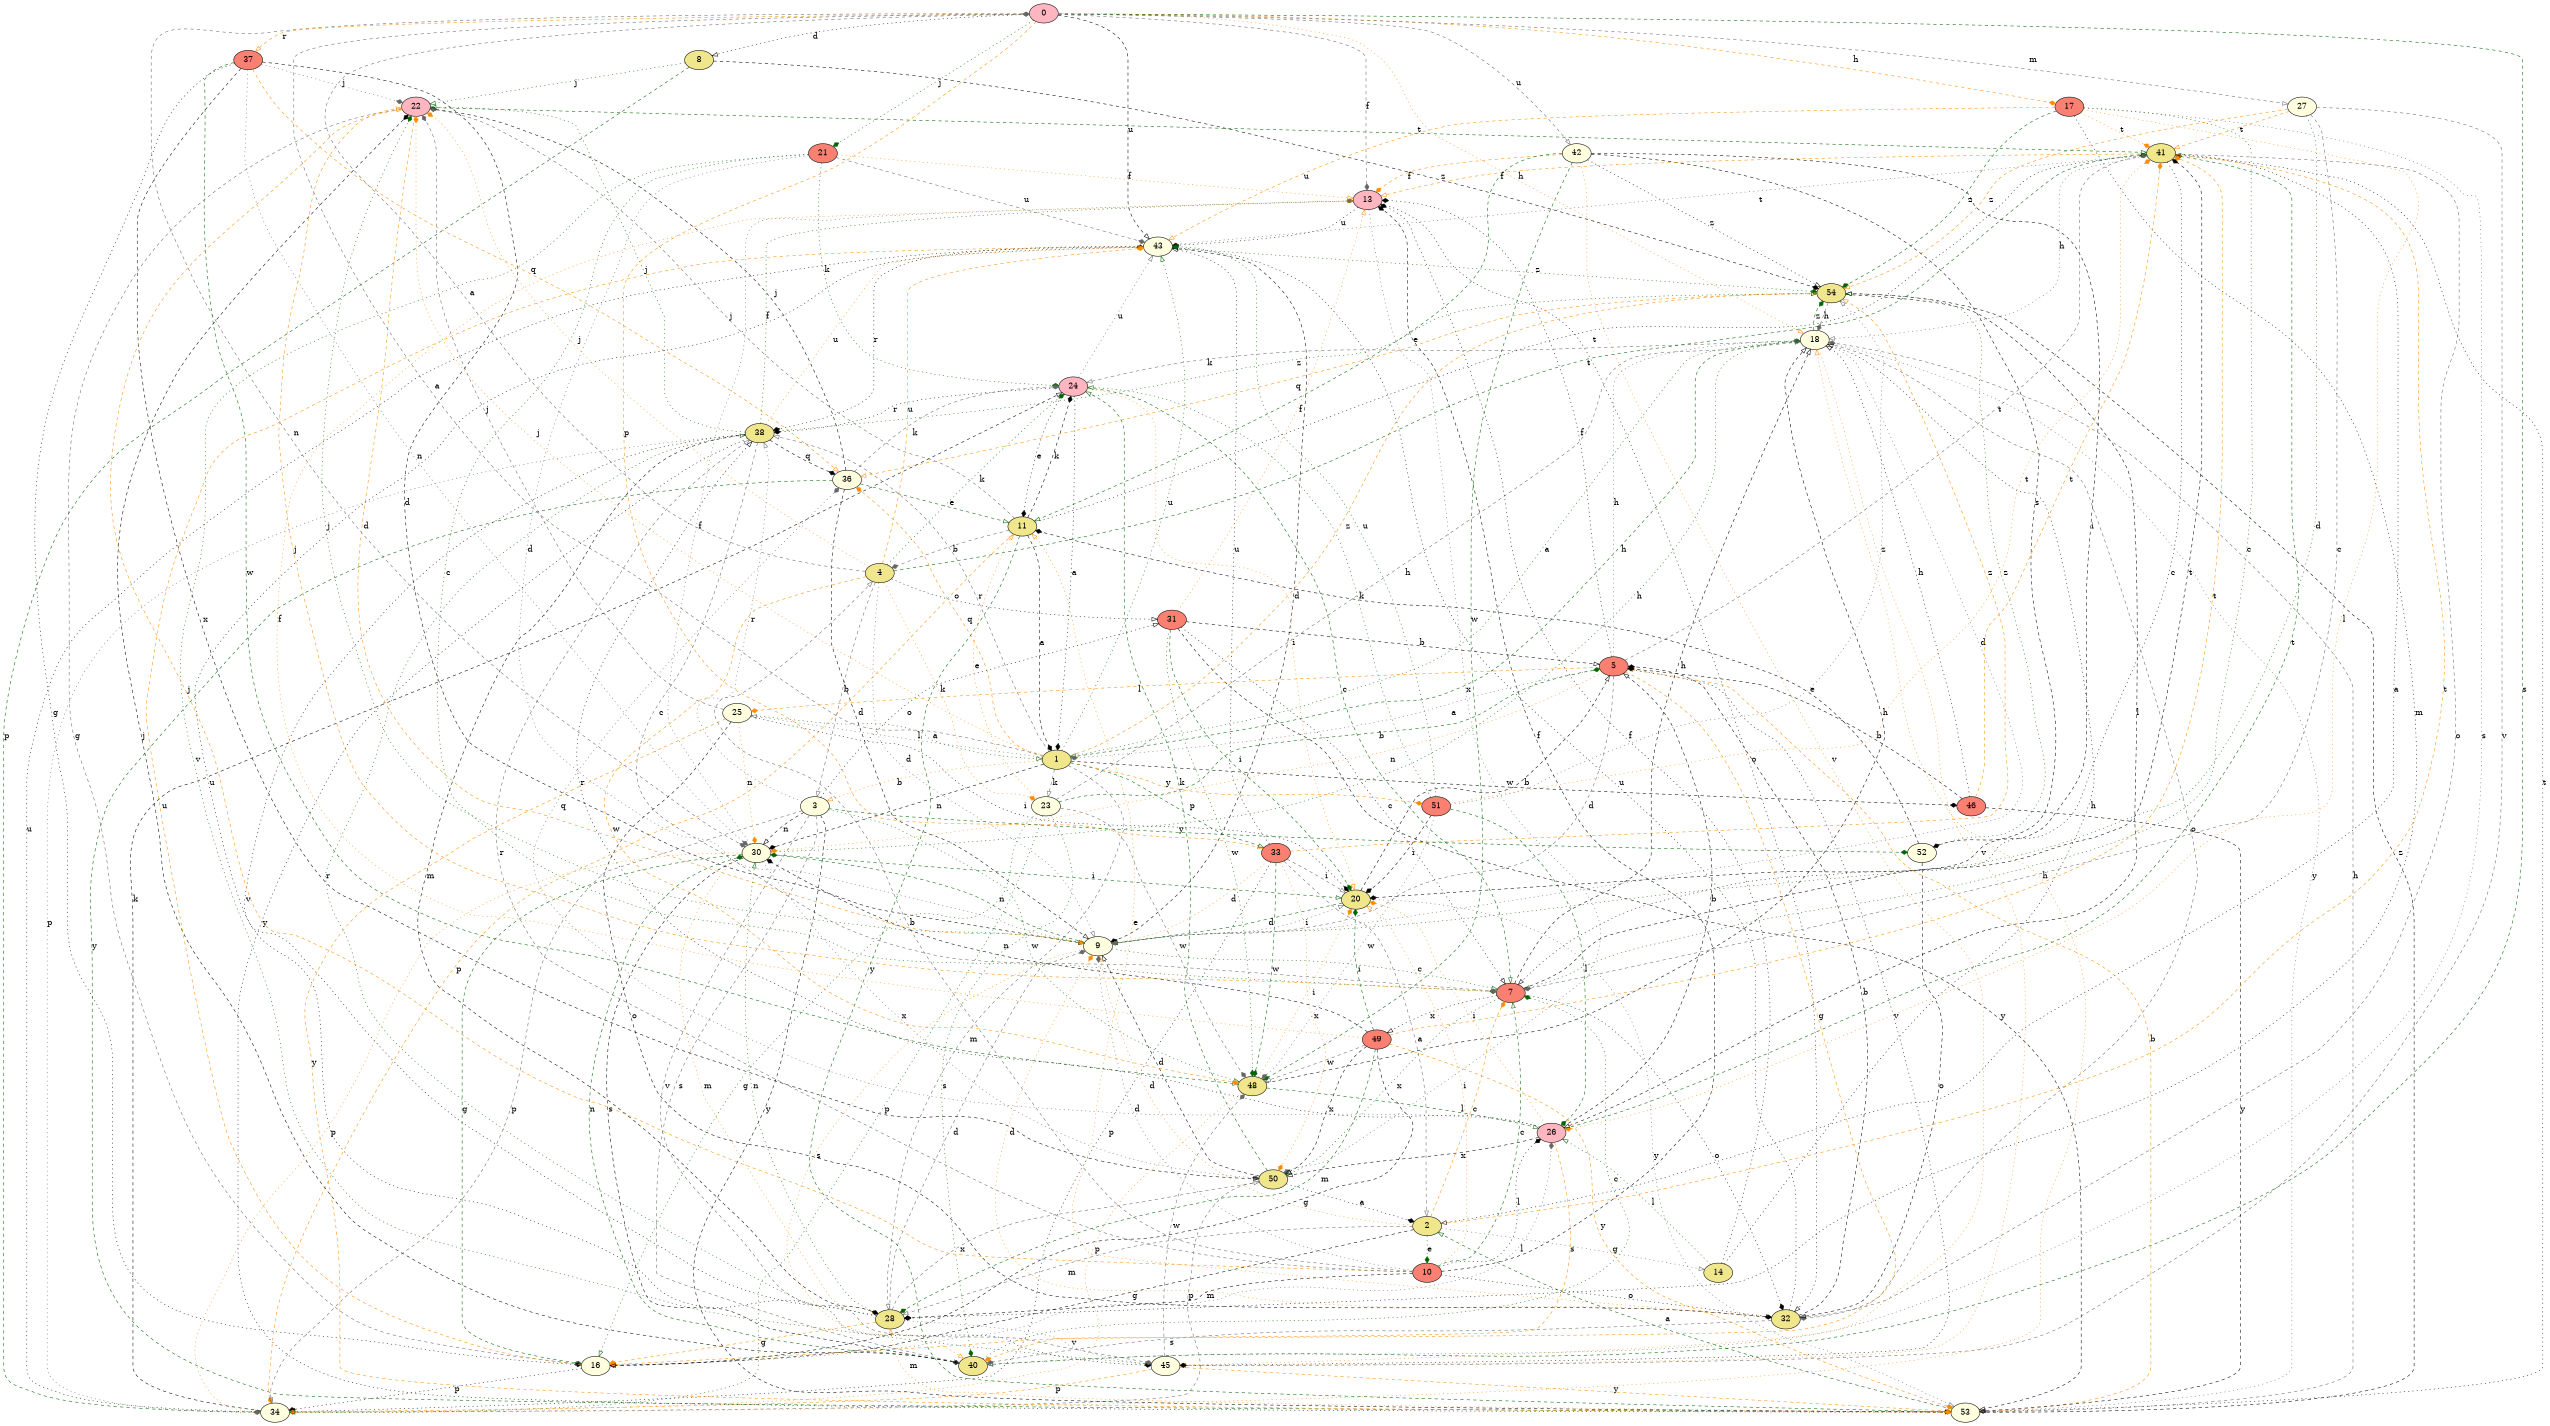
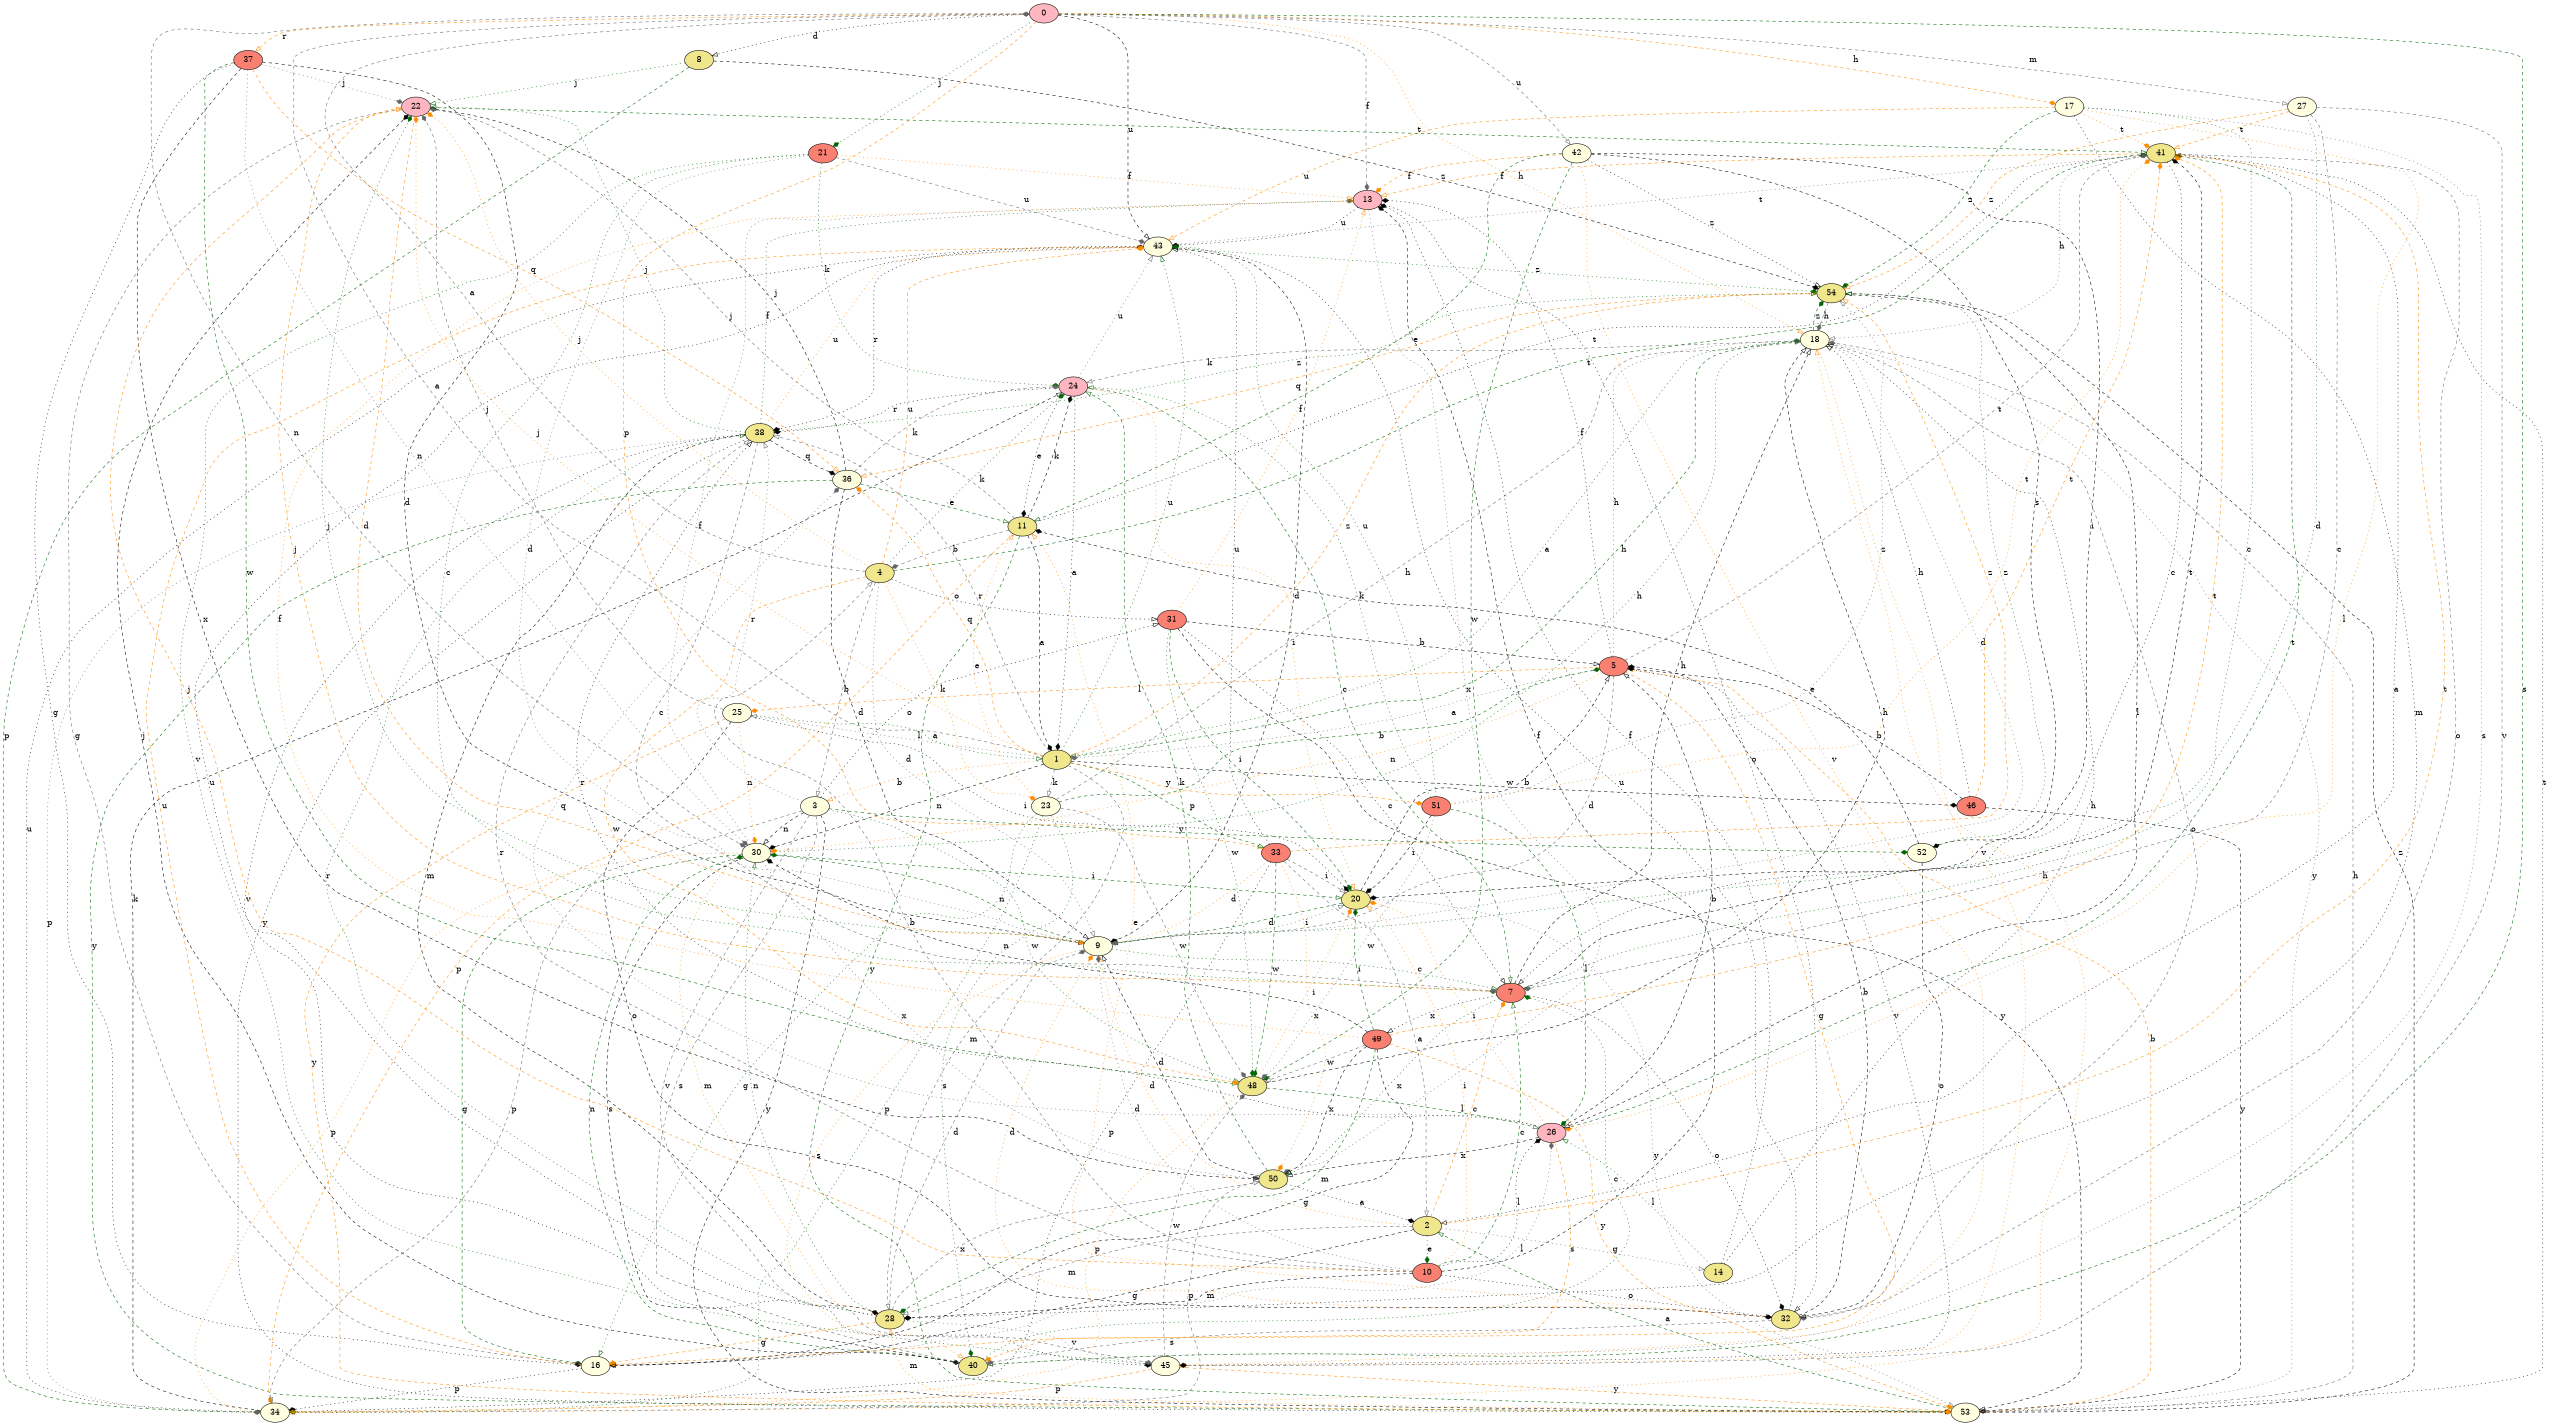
(2069, 107) -> (2069, 107)
